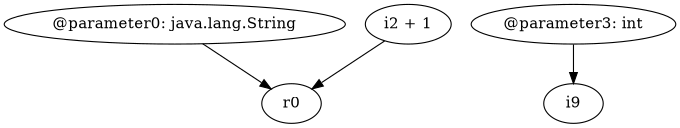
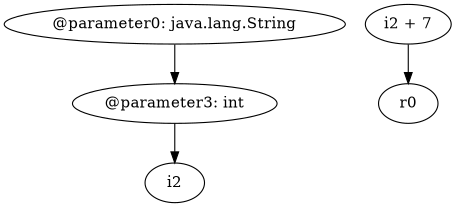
(408, 24) -> (408, 24)
(232, 63) -> (175, 58)
(573, 104) -> (175, 183)
